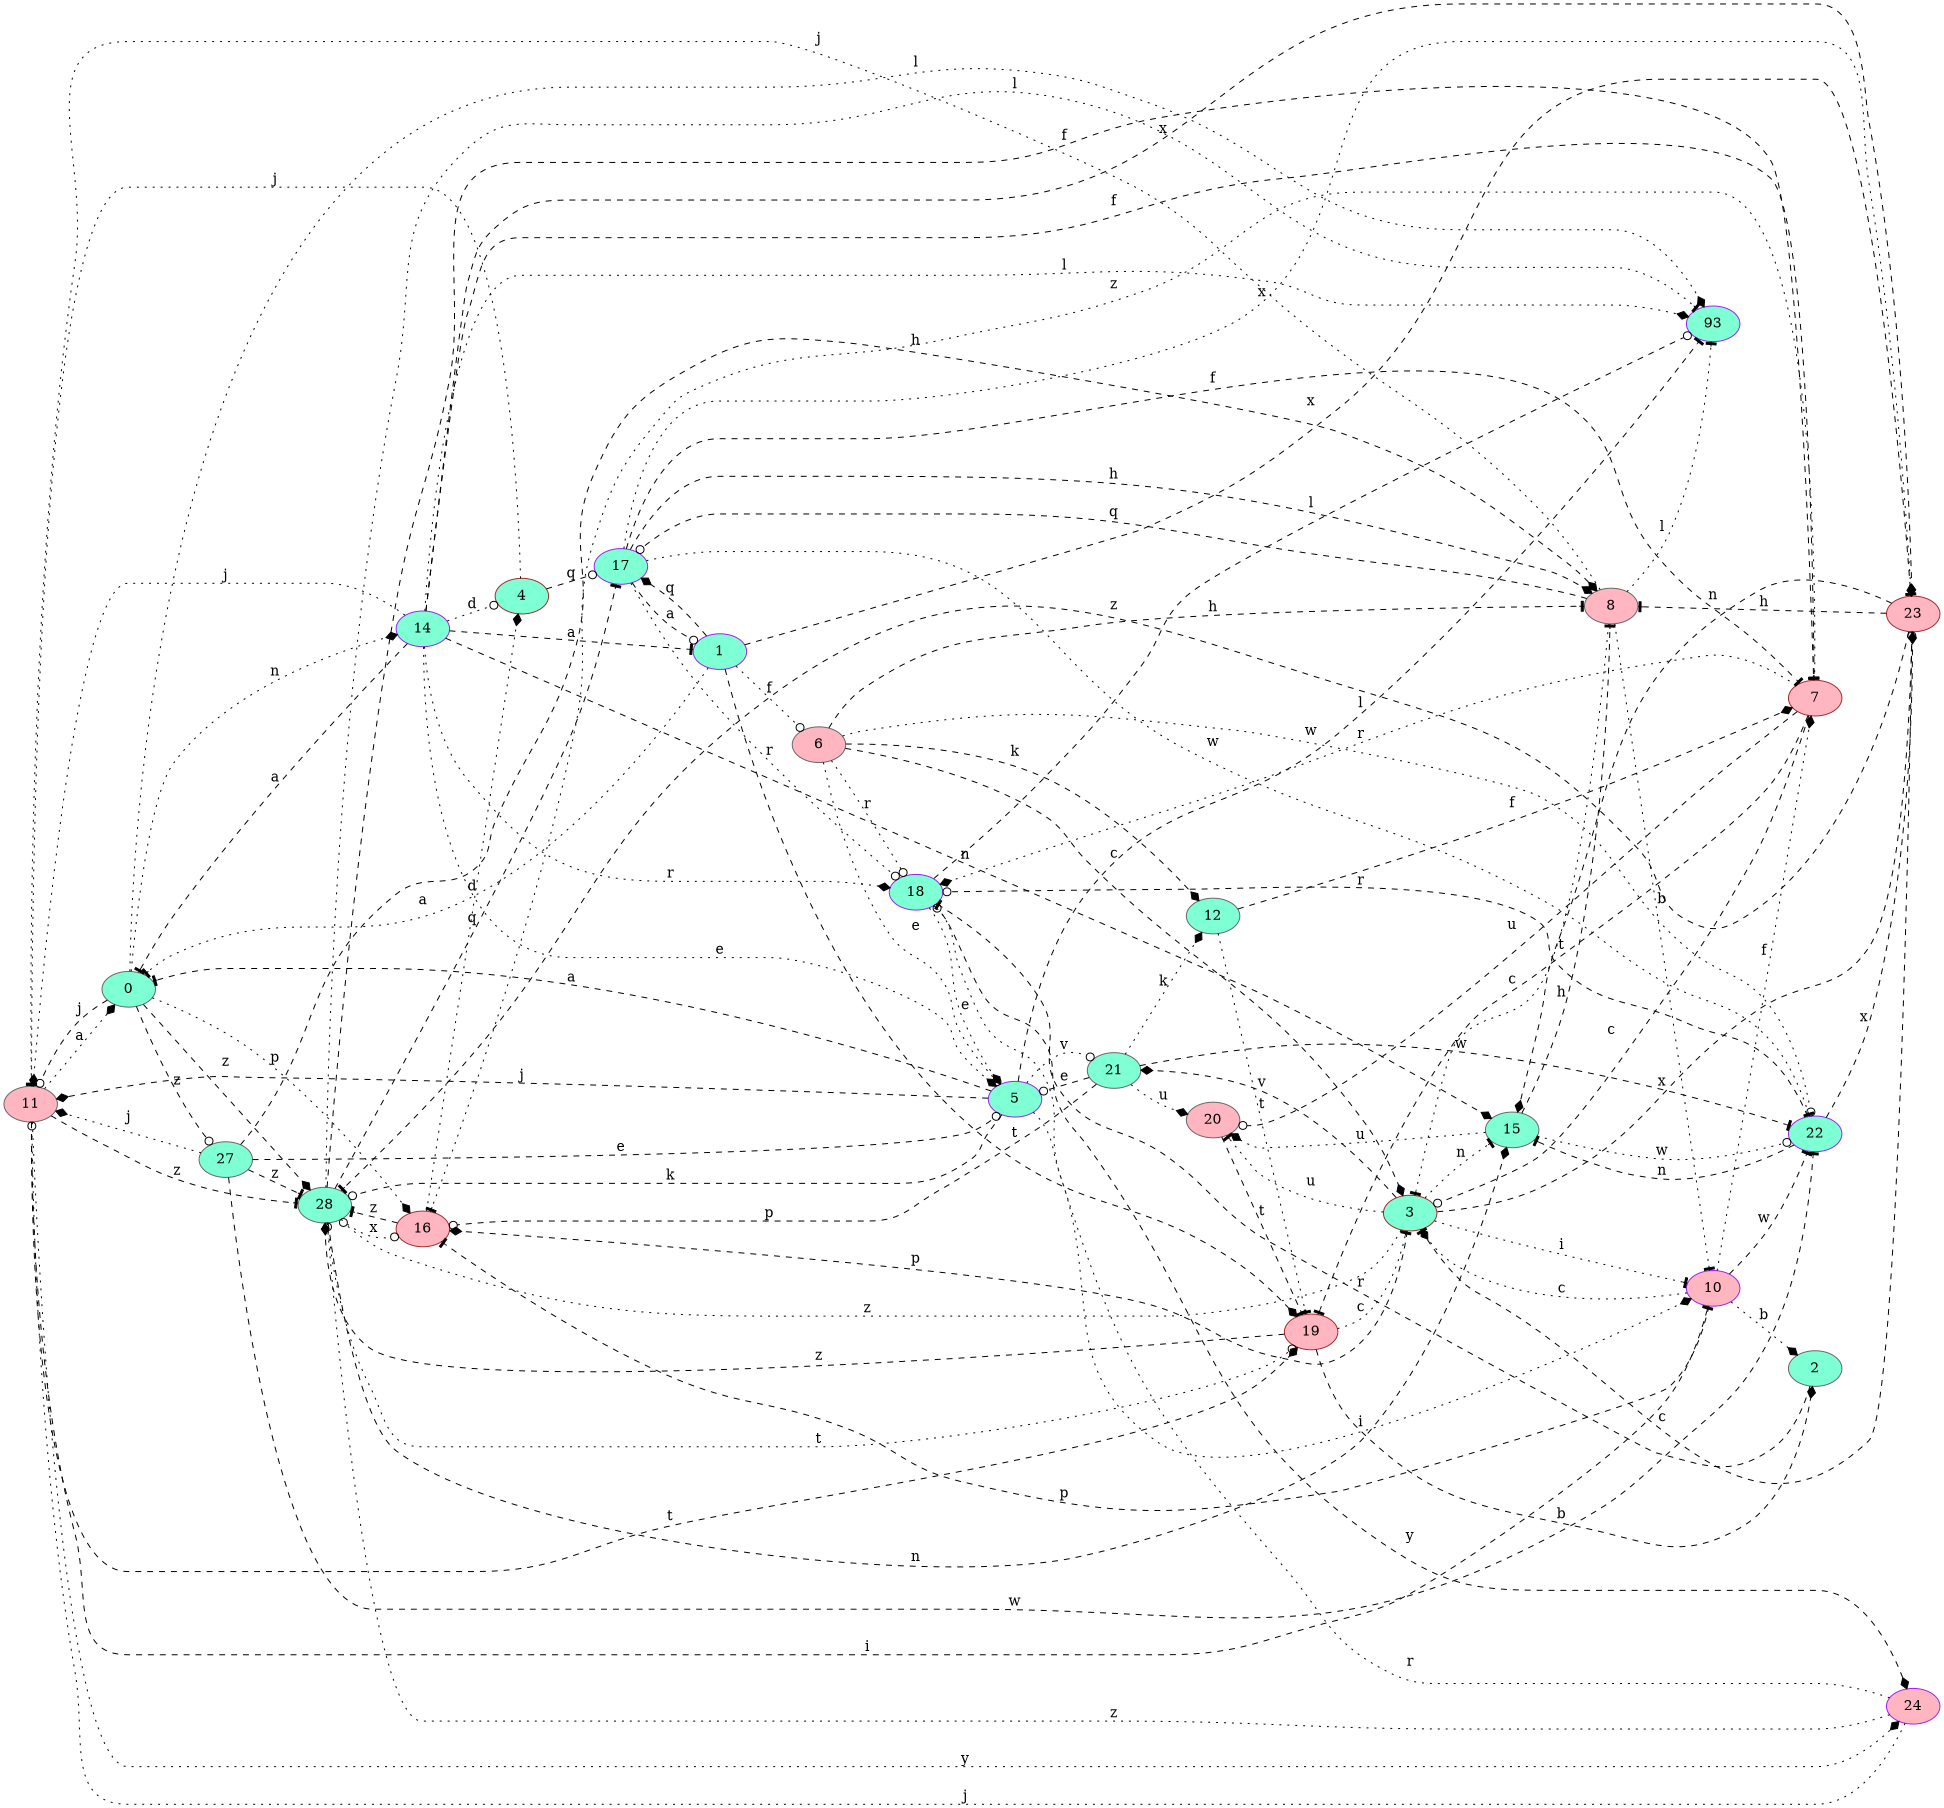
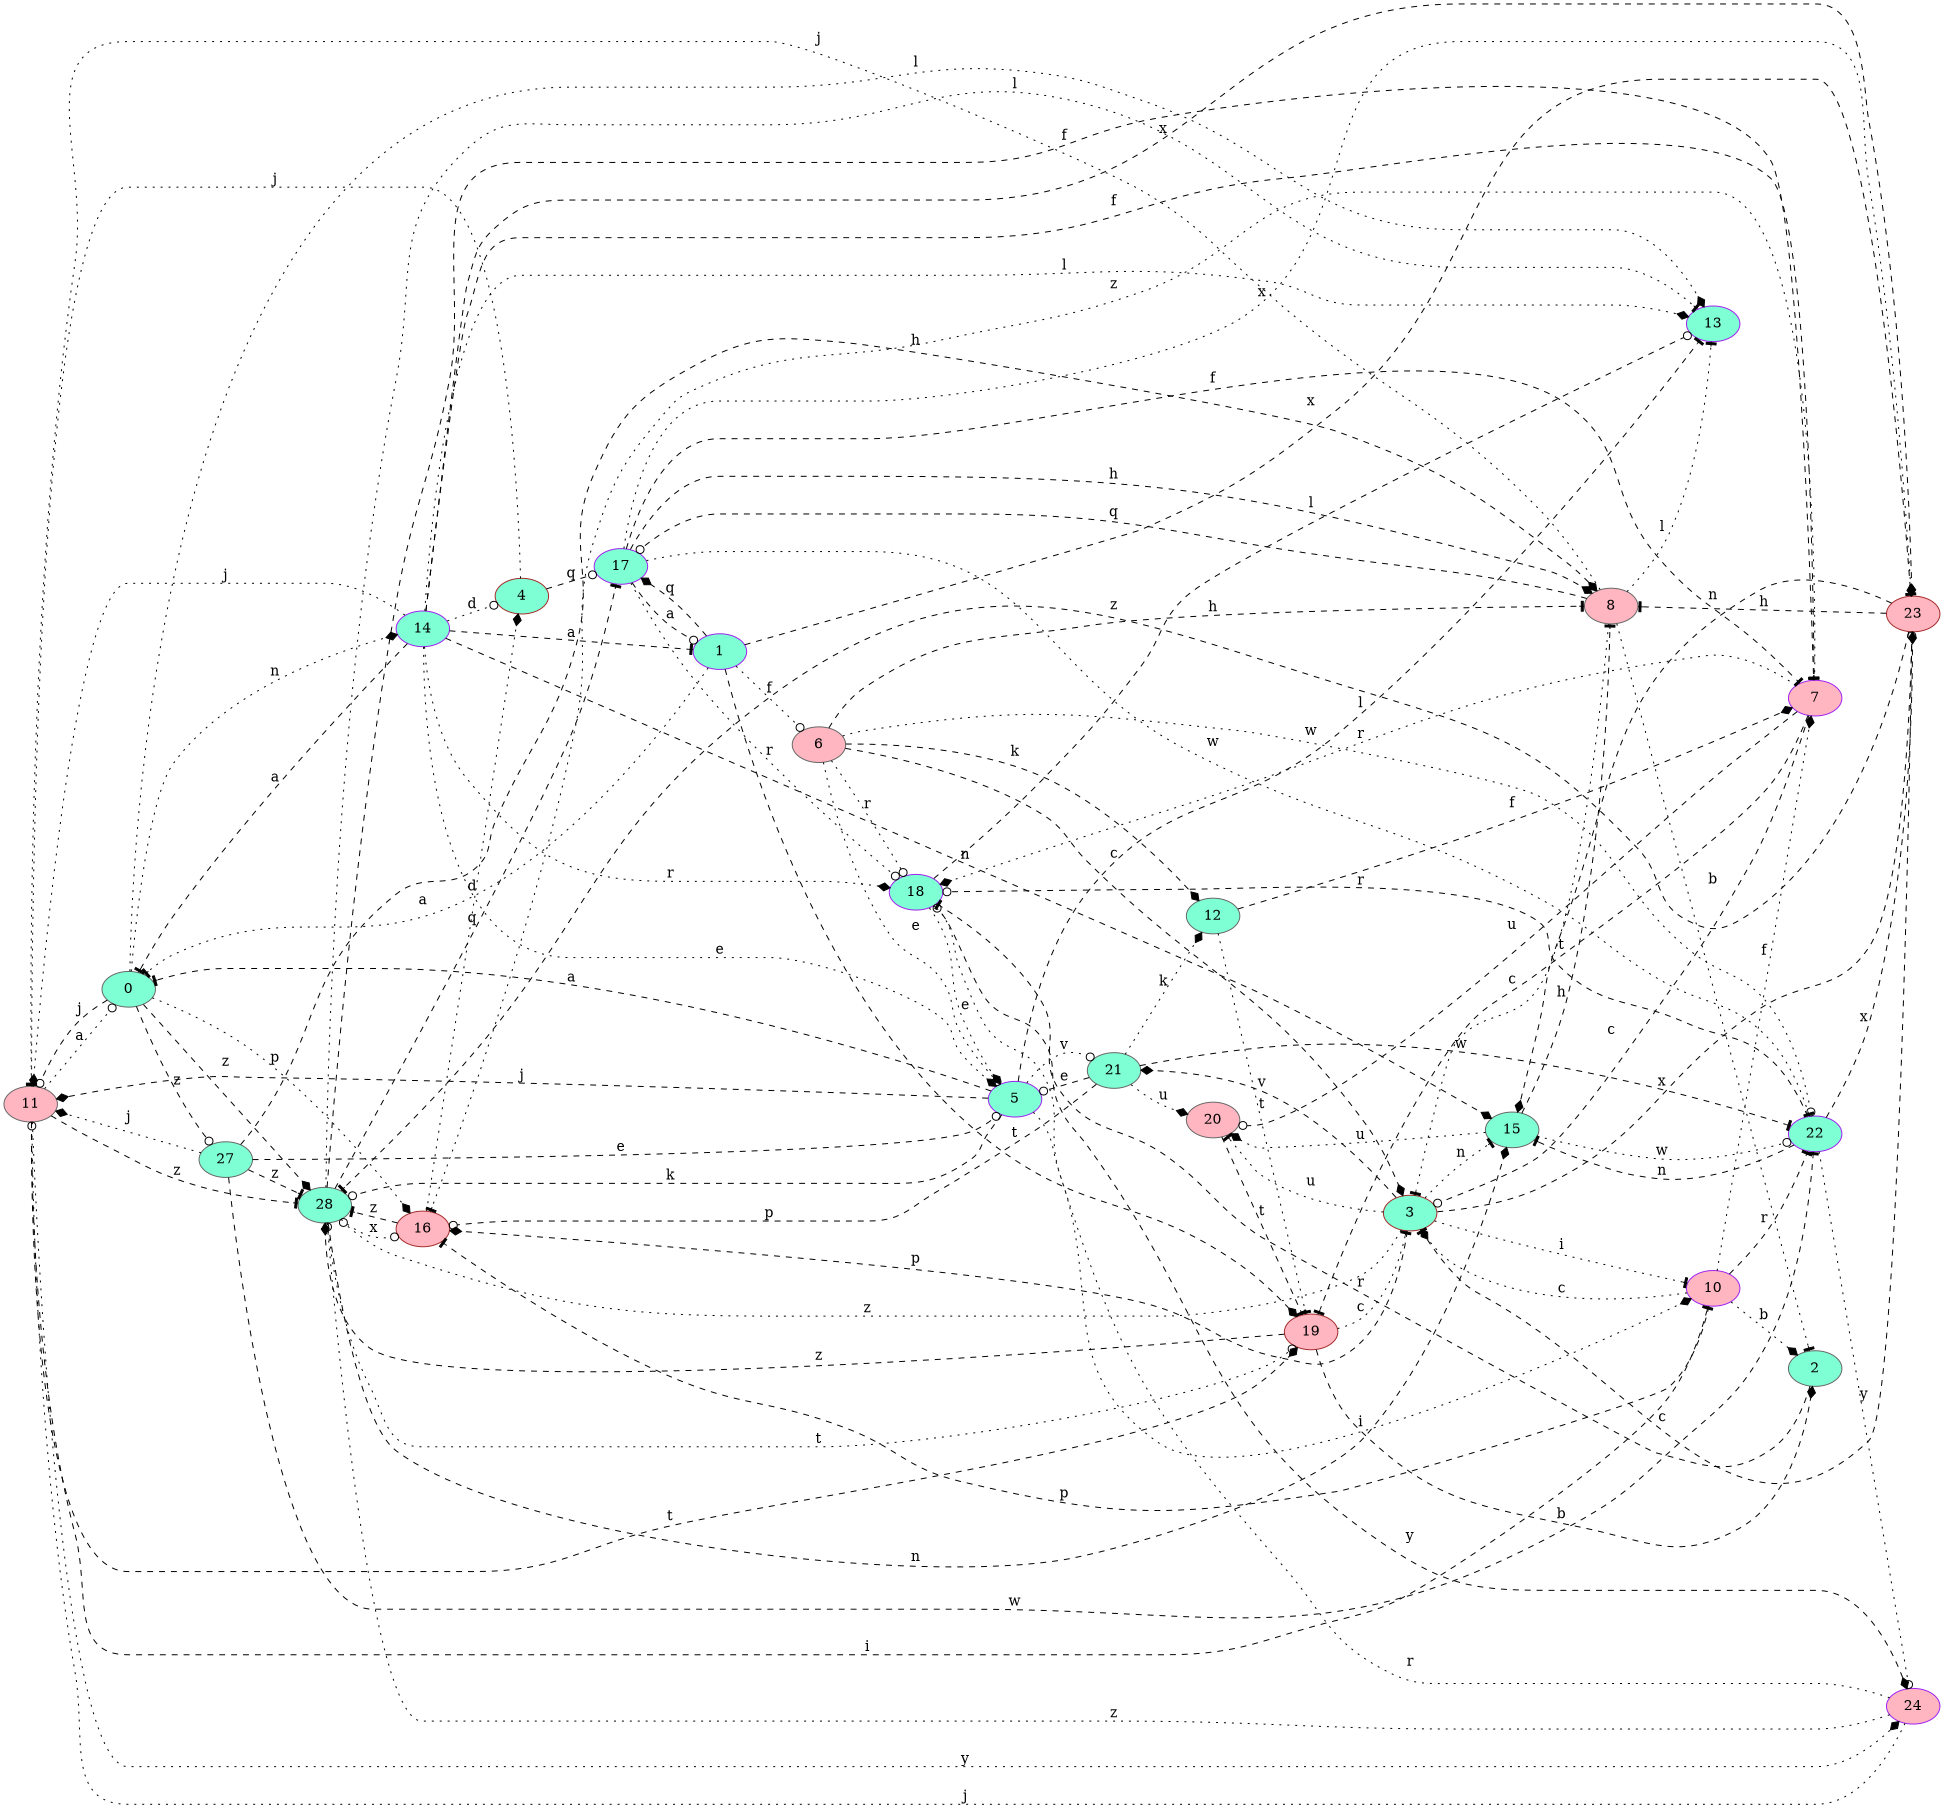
(1713, 324) -> (1713, 324)
(1815, 698) -> (1815, 698)
(1662, 945) -> (1712, 985)
(76, 1051) -> (76, 1051)
(1764, 1219) -> (1764, 1219)
none -> (1863, 1416)
